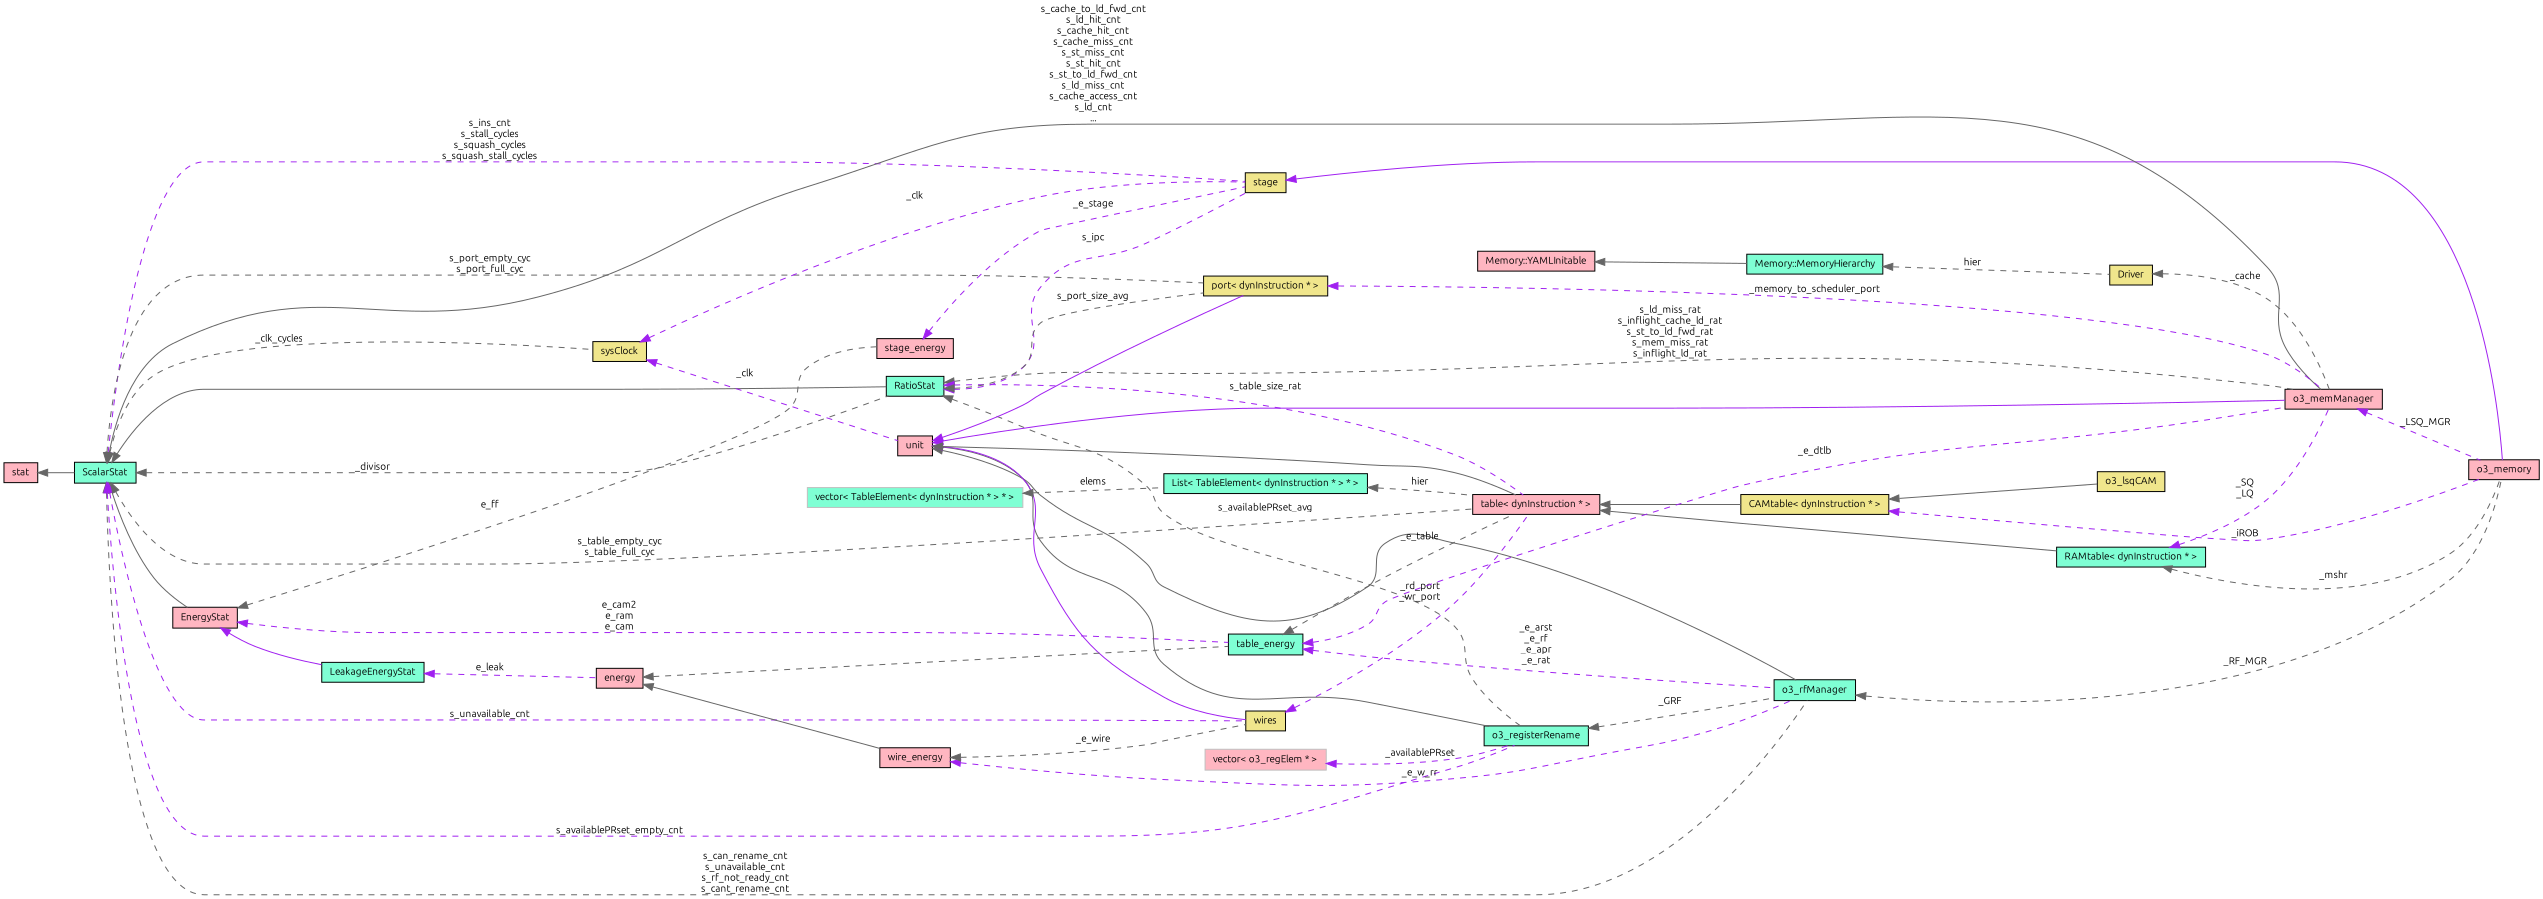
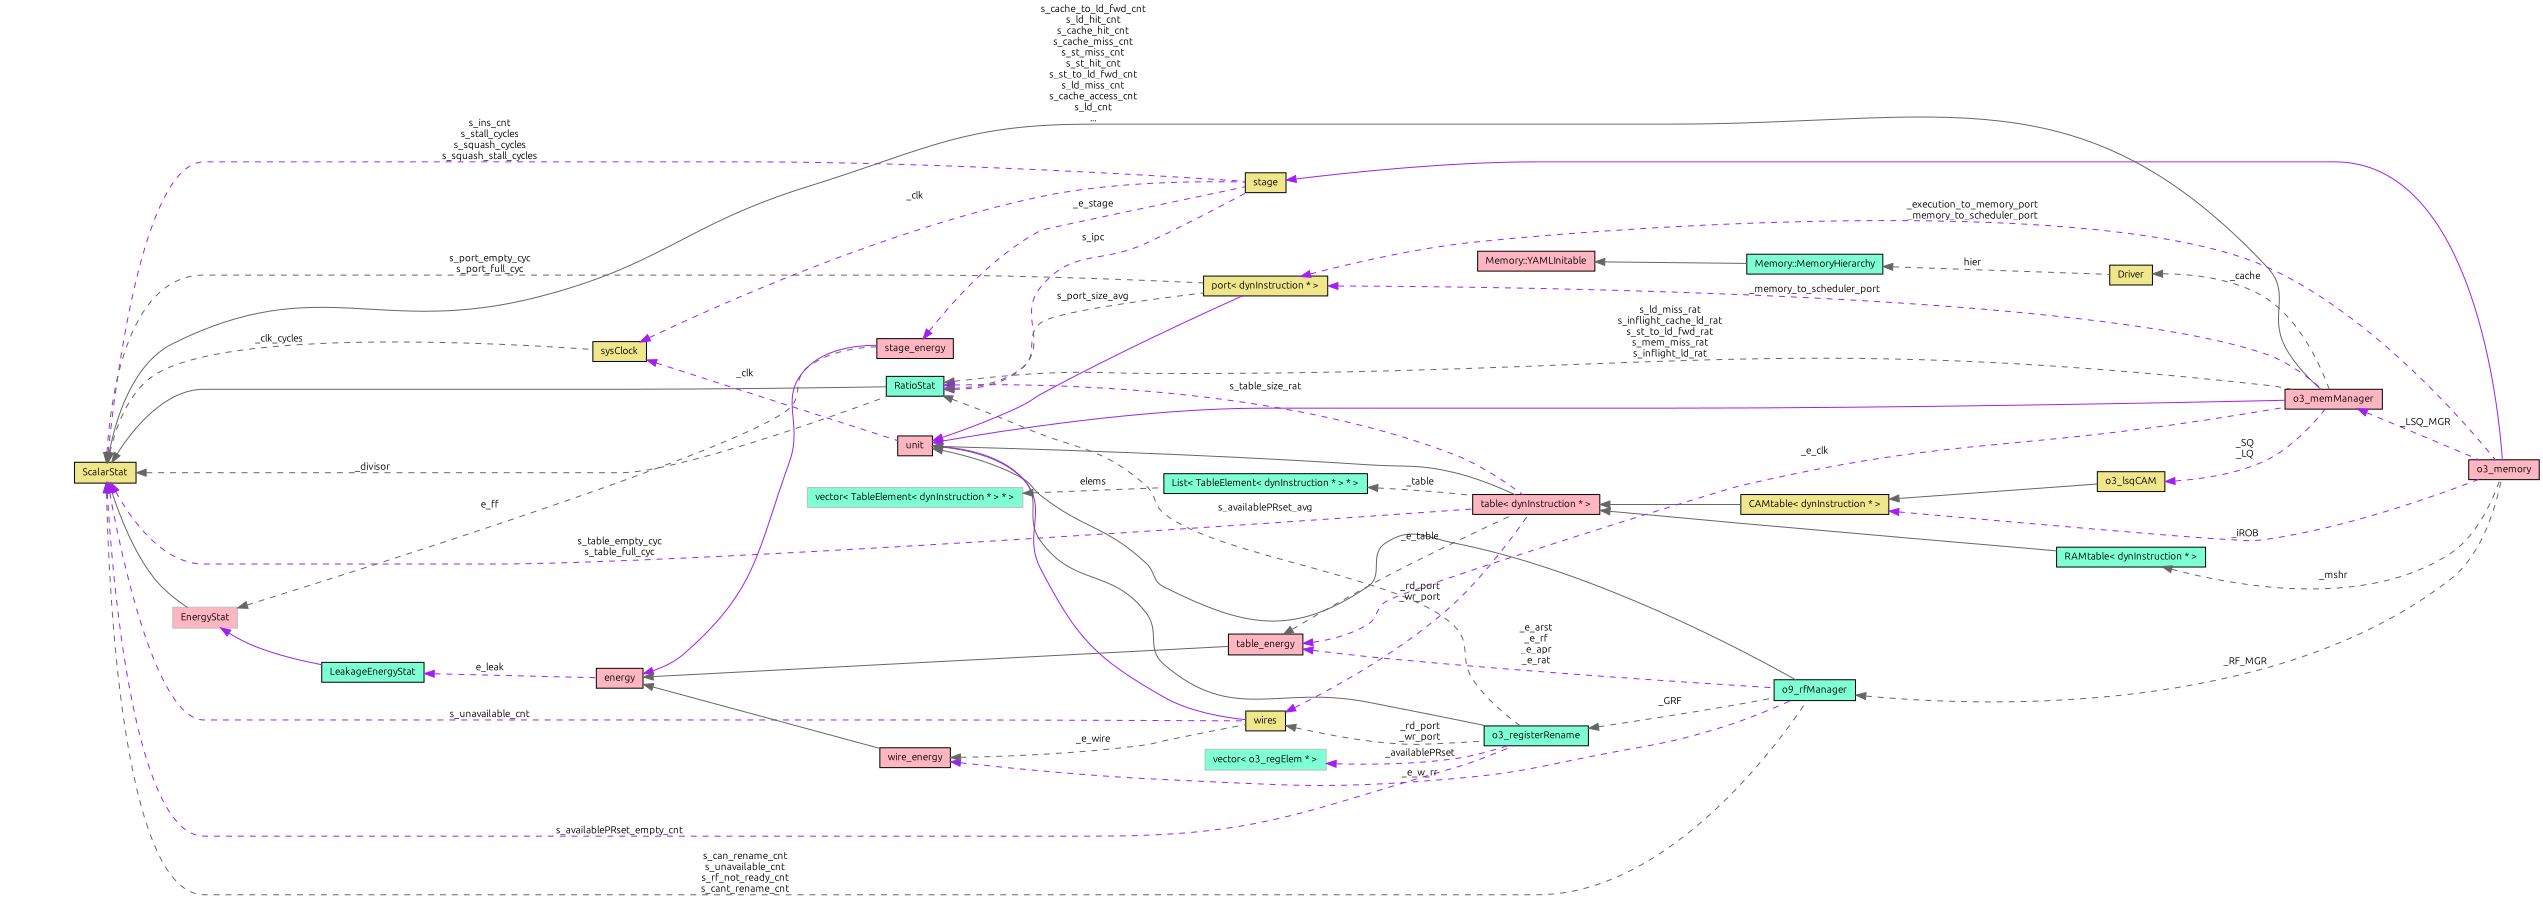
none -> (1940, 222)
(1815, 451) -> (1815, 451)
(21, 473) -> none
(105, 473) -> (105, 473)
(1420, 482) -> (1420, 482)
(2271, 496) -> (2259, 463)
none -> (776, 502)
(779, 553) -> (779, 553)
(205, 618) -> (205, 618)
(738, 633) -> none
(1266, 644) -> (1266, 644)
(941, 661) -> (941, 661)
(1815, 690) -> (1815, 690)
none -> (1389, 743)
(1266, 760) -> (1266, 760)
